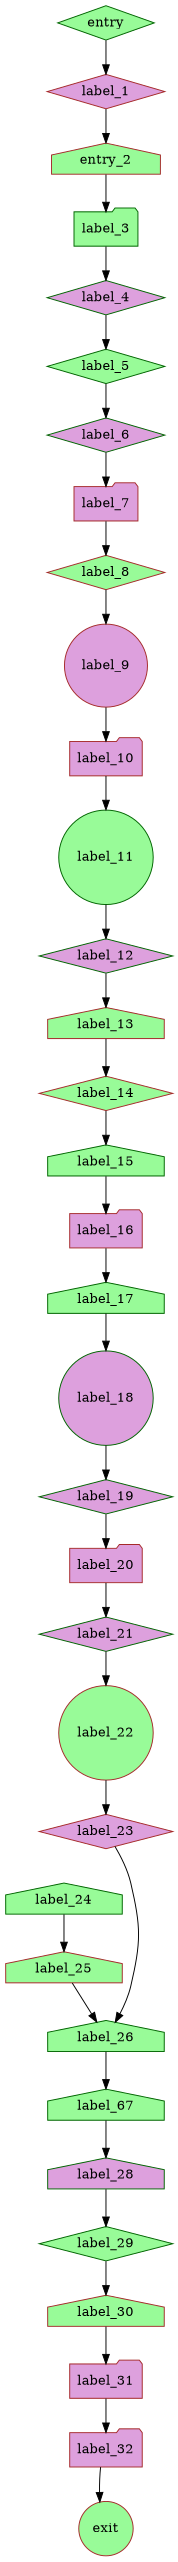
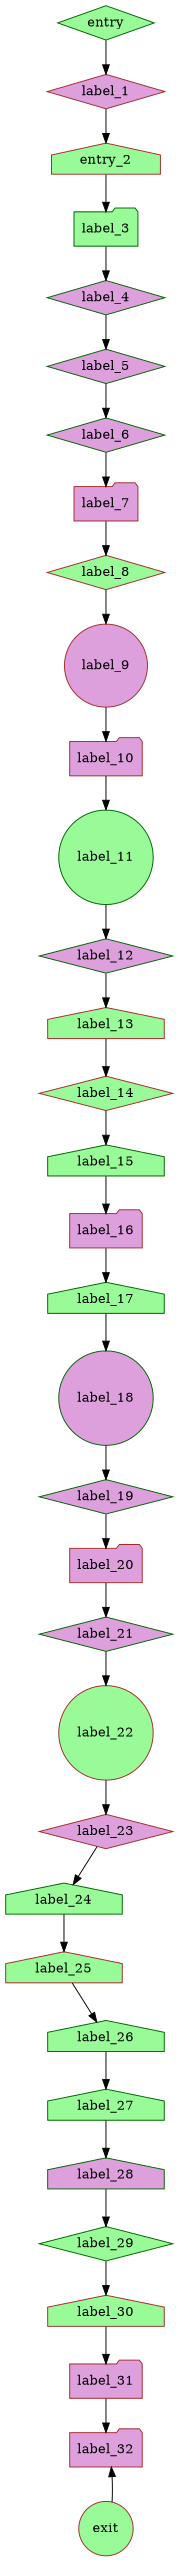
(106, 366) -> (106, 366)
(138, 1929) -> (88, 1862)
(106, 2106) -> (106, 2106)
(100, 2480) -> (112, 2489)
